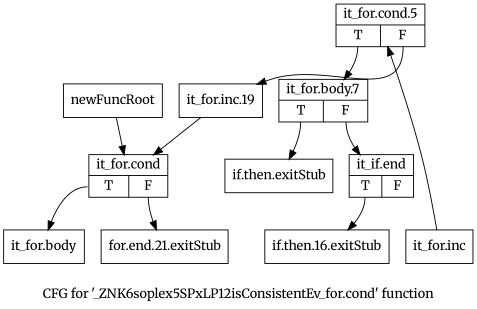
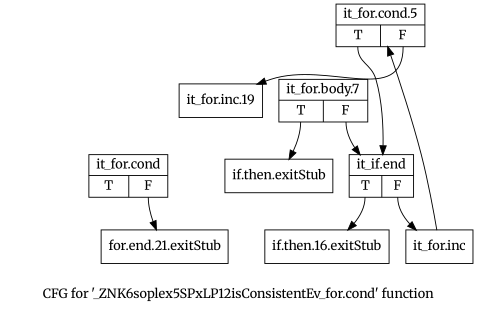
(355, 60) -> (379, 93)
(113, 101) -> none
(181, 133) -> none
none -> (401, 212)
(44, 247) -> none
